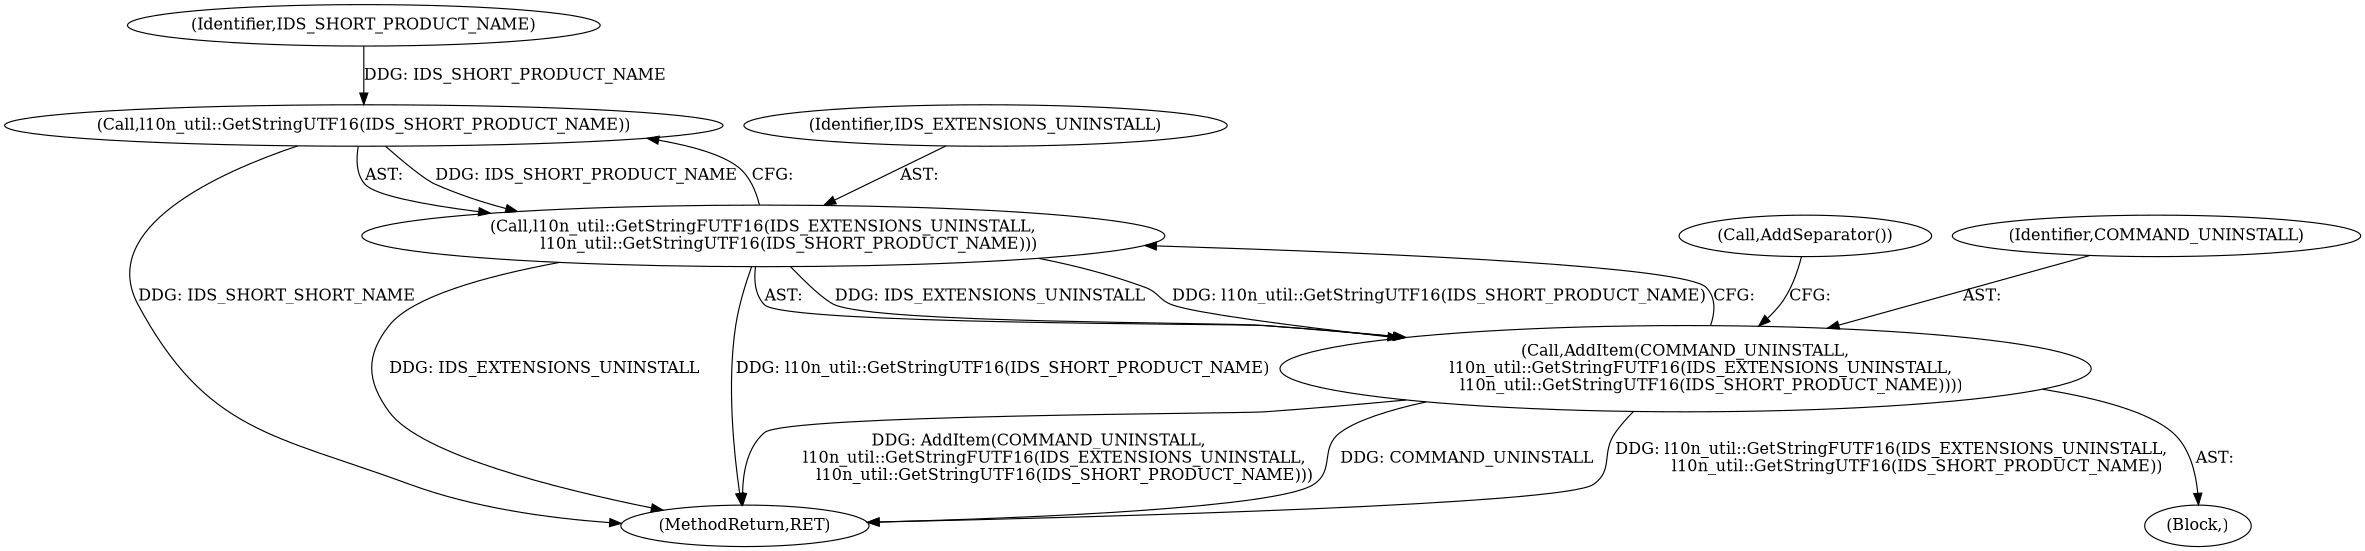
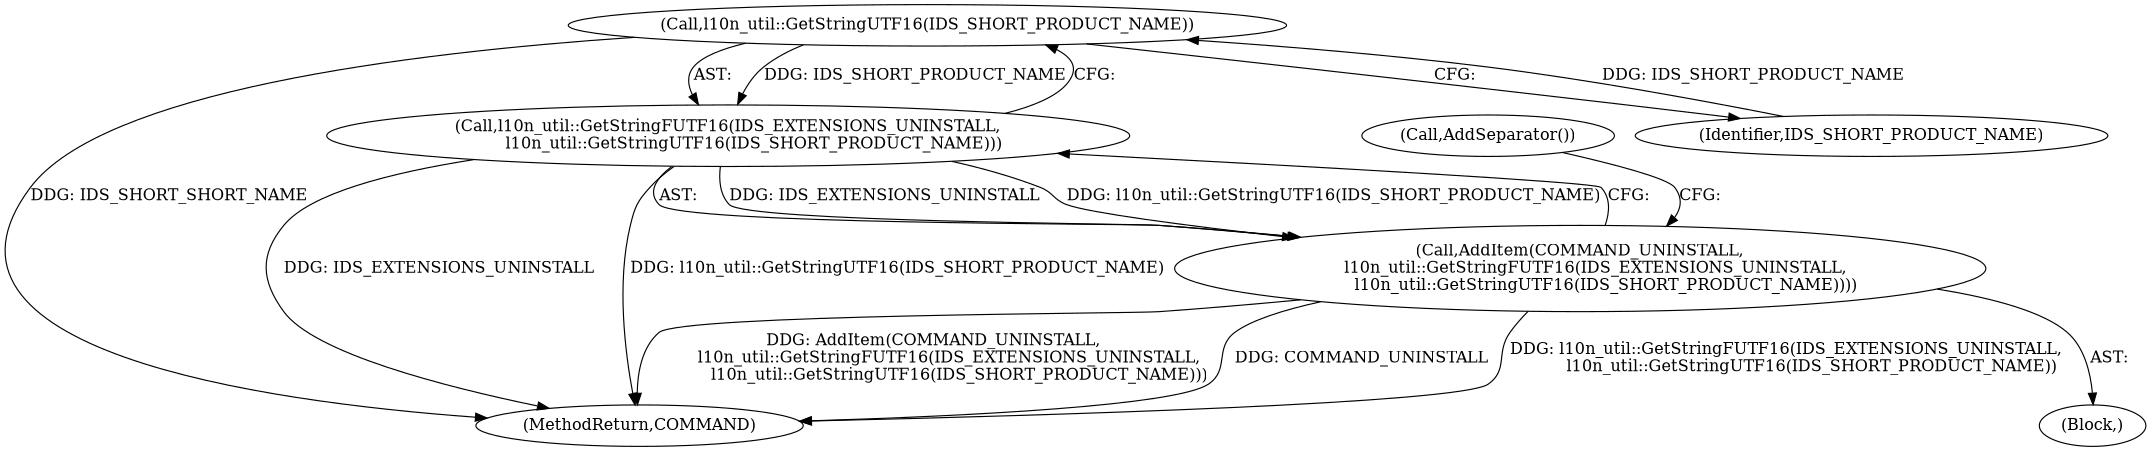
none -> (1407, 80)
(986, 126) -> none
(2157, 236) -> none
(745, 526) -> (640, 426)
